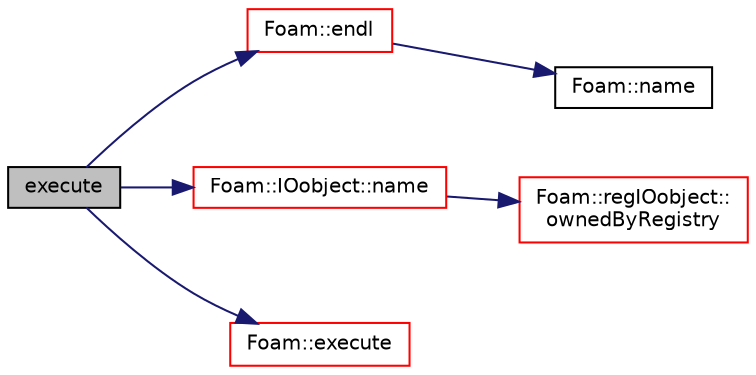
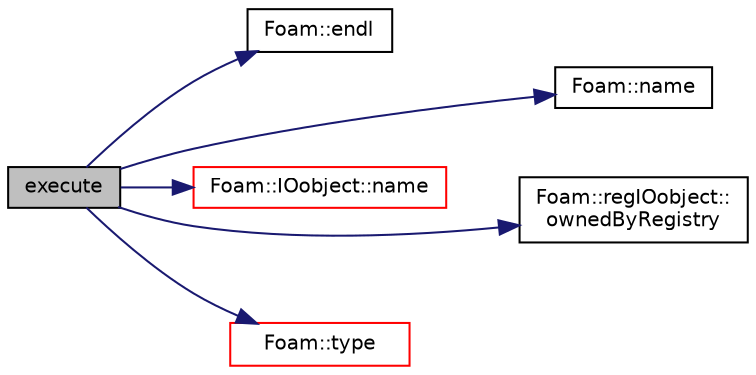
(320, 31) -> (320, 31)
(464, 57) -> (326, 124)
(473, 198) -> (307, 235)
(634, 210) -> (634, 210)
(320, 344) -> (320, 344)
